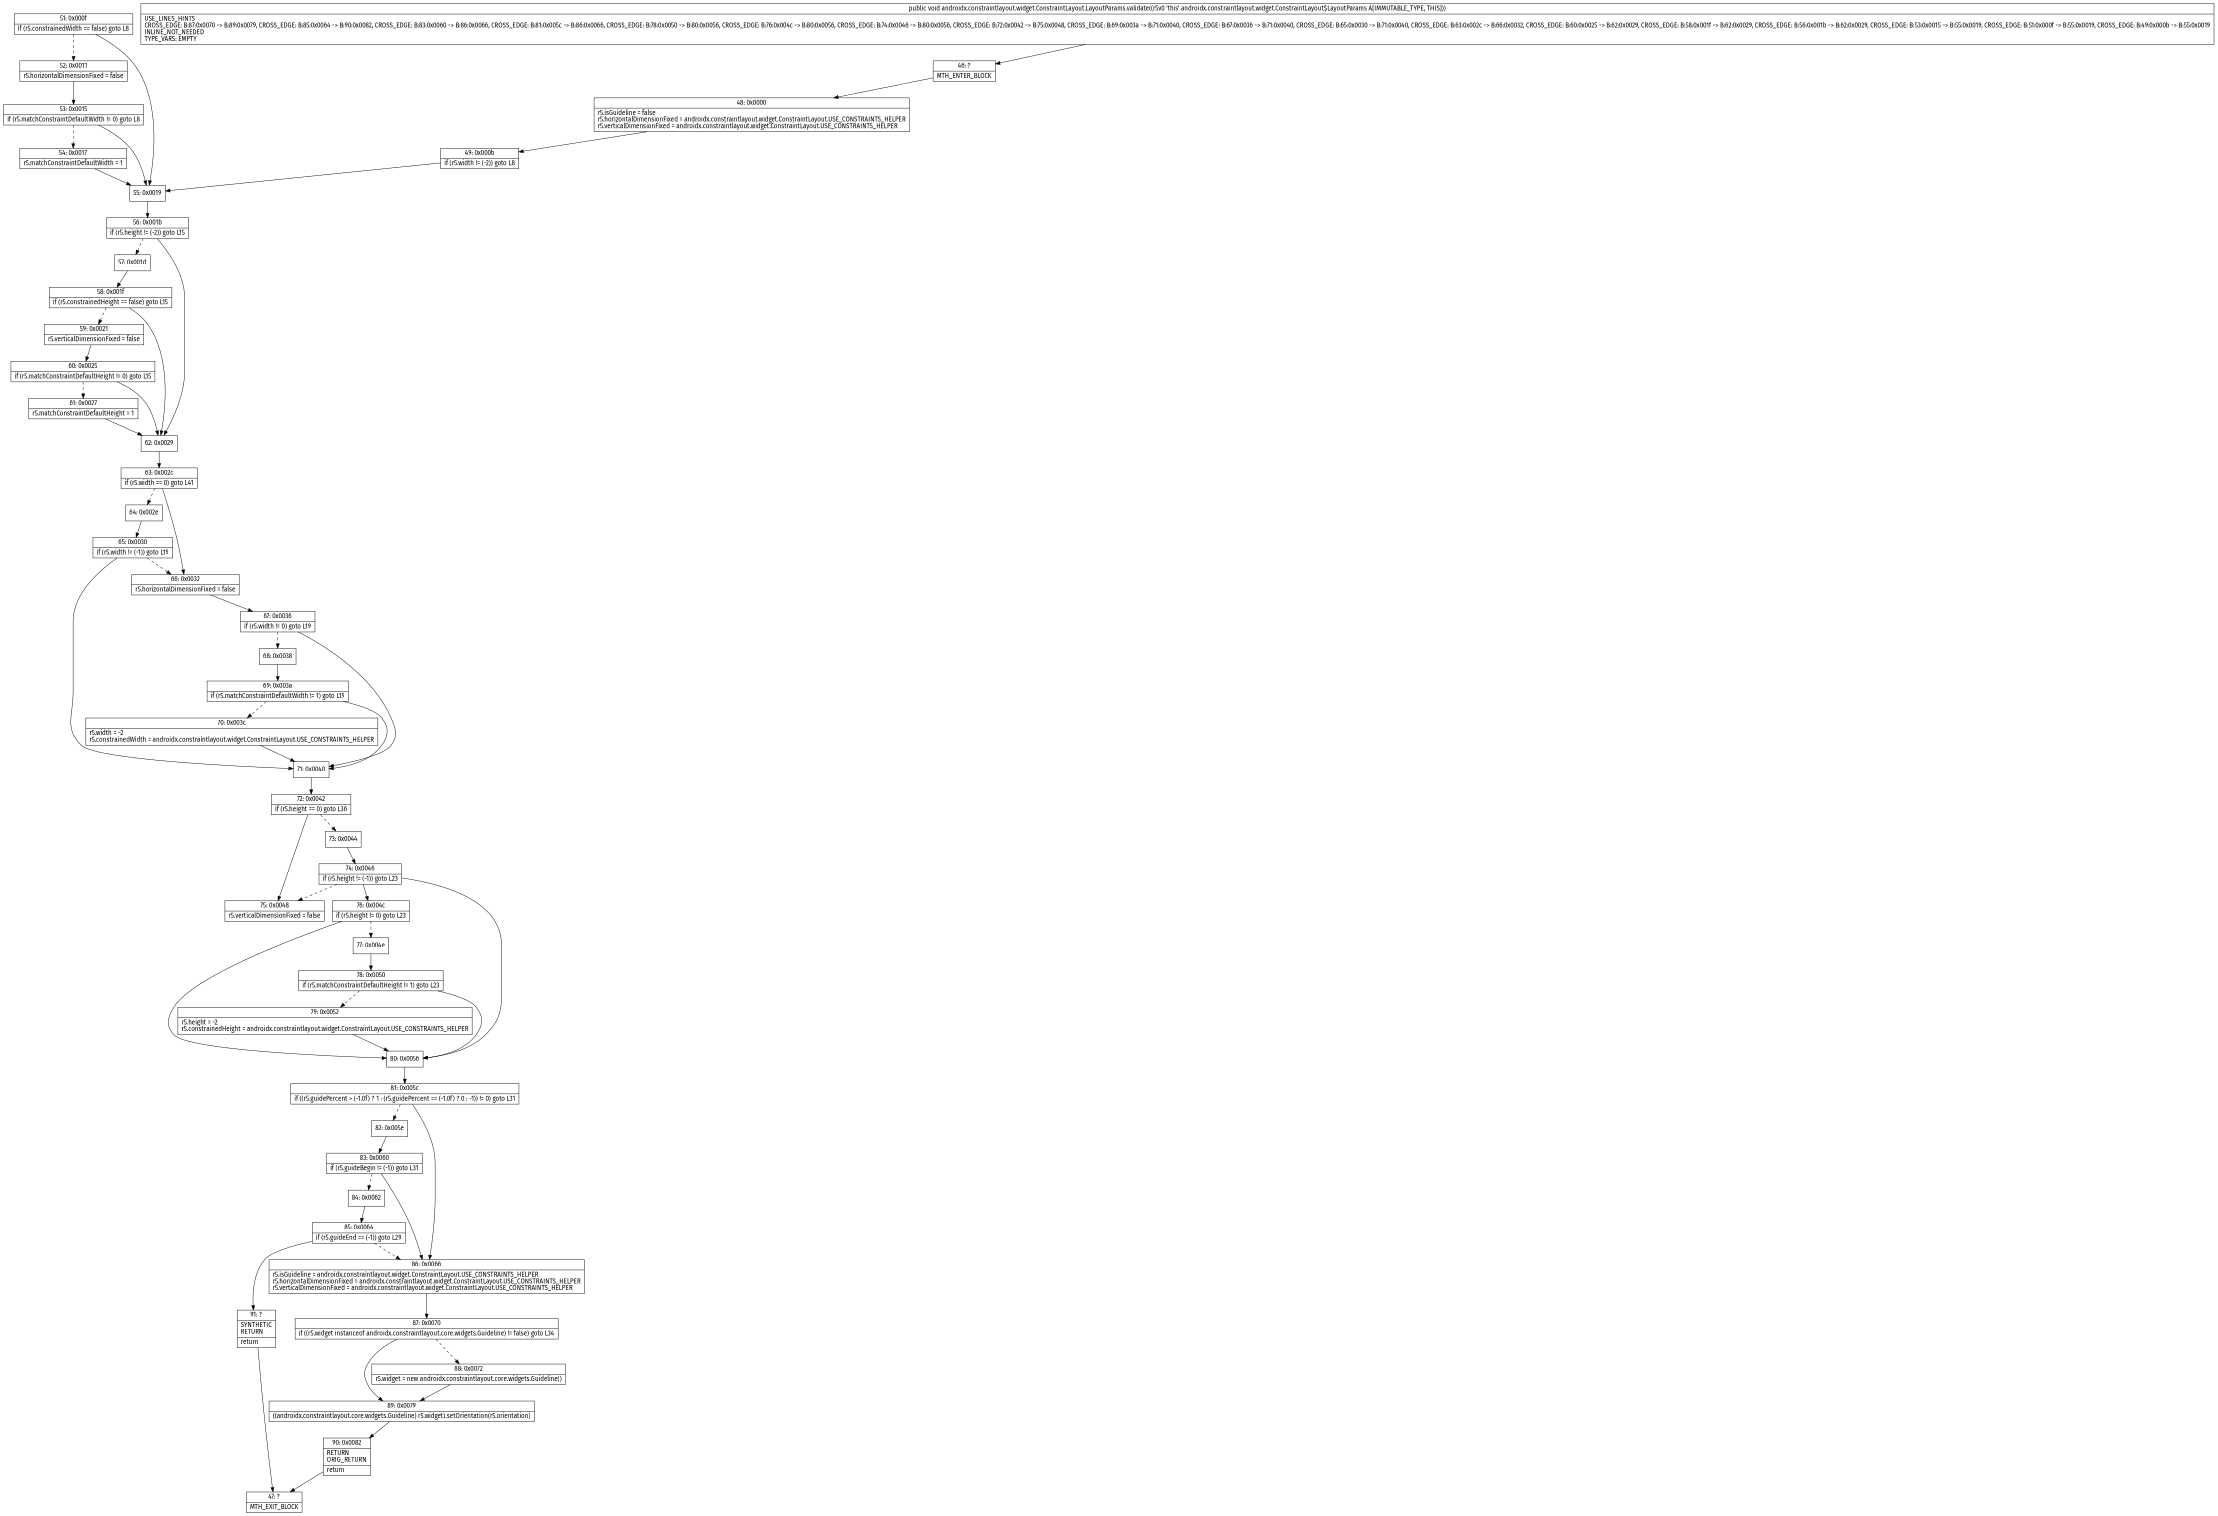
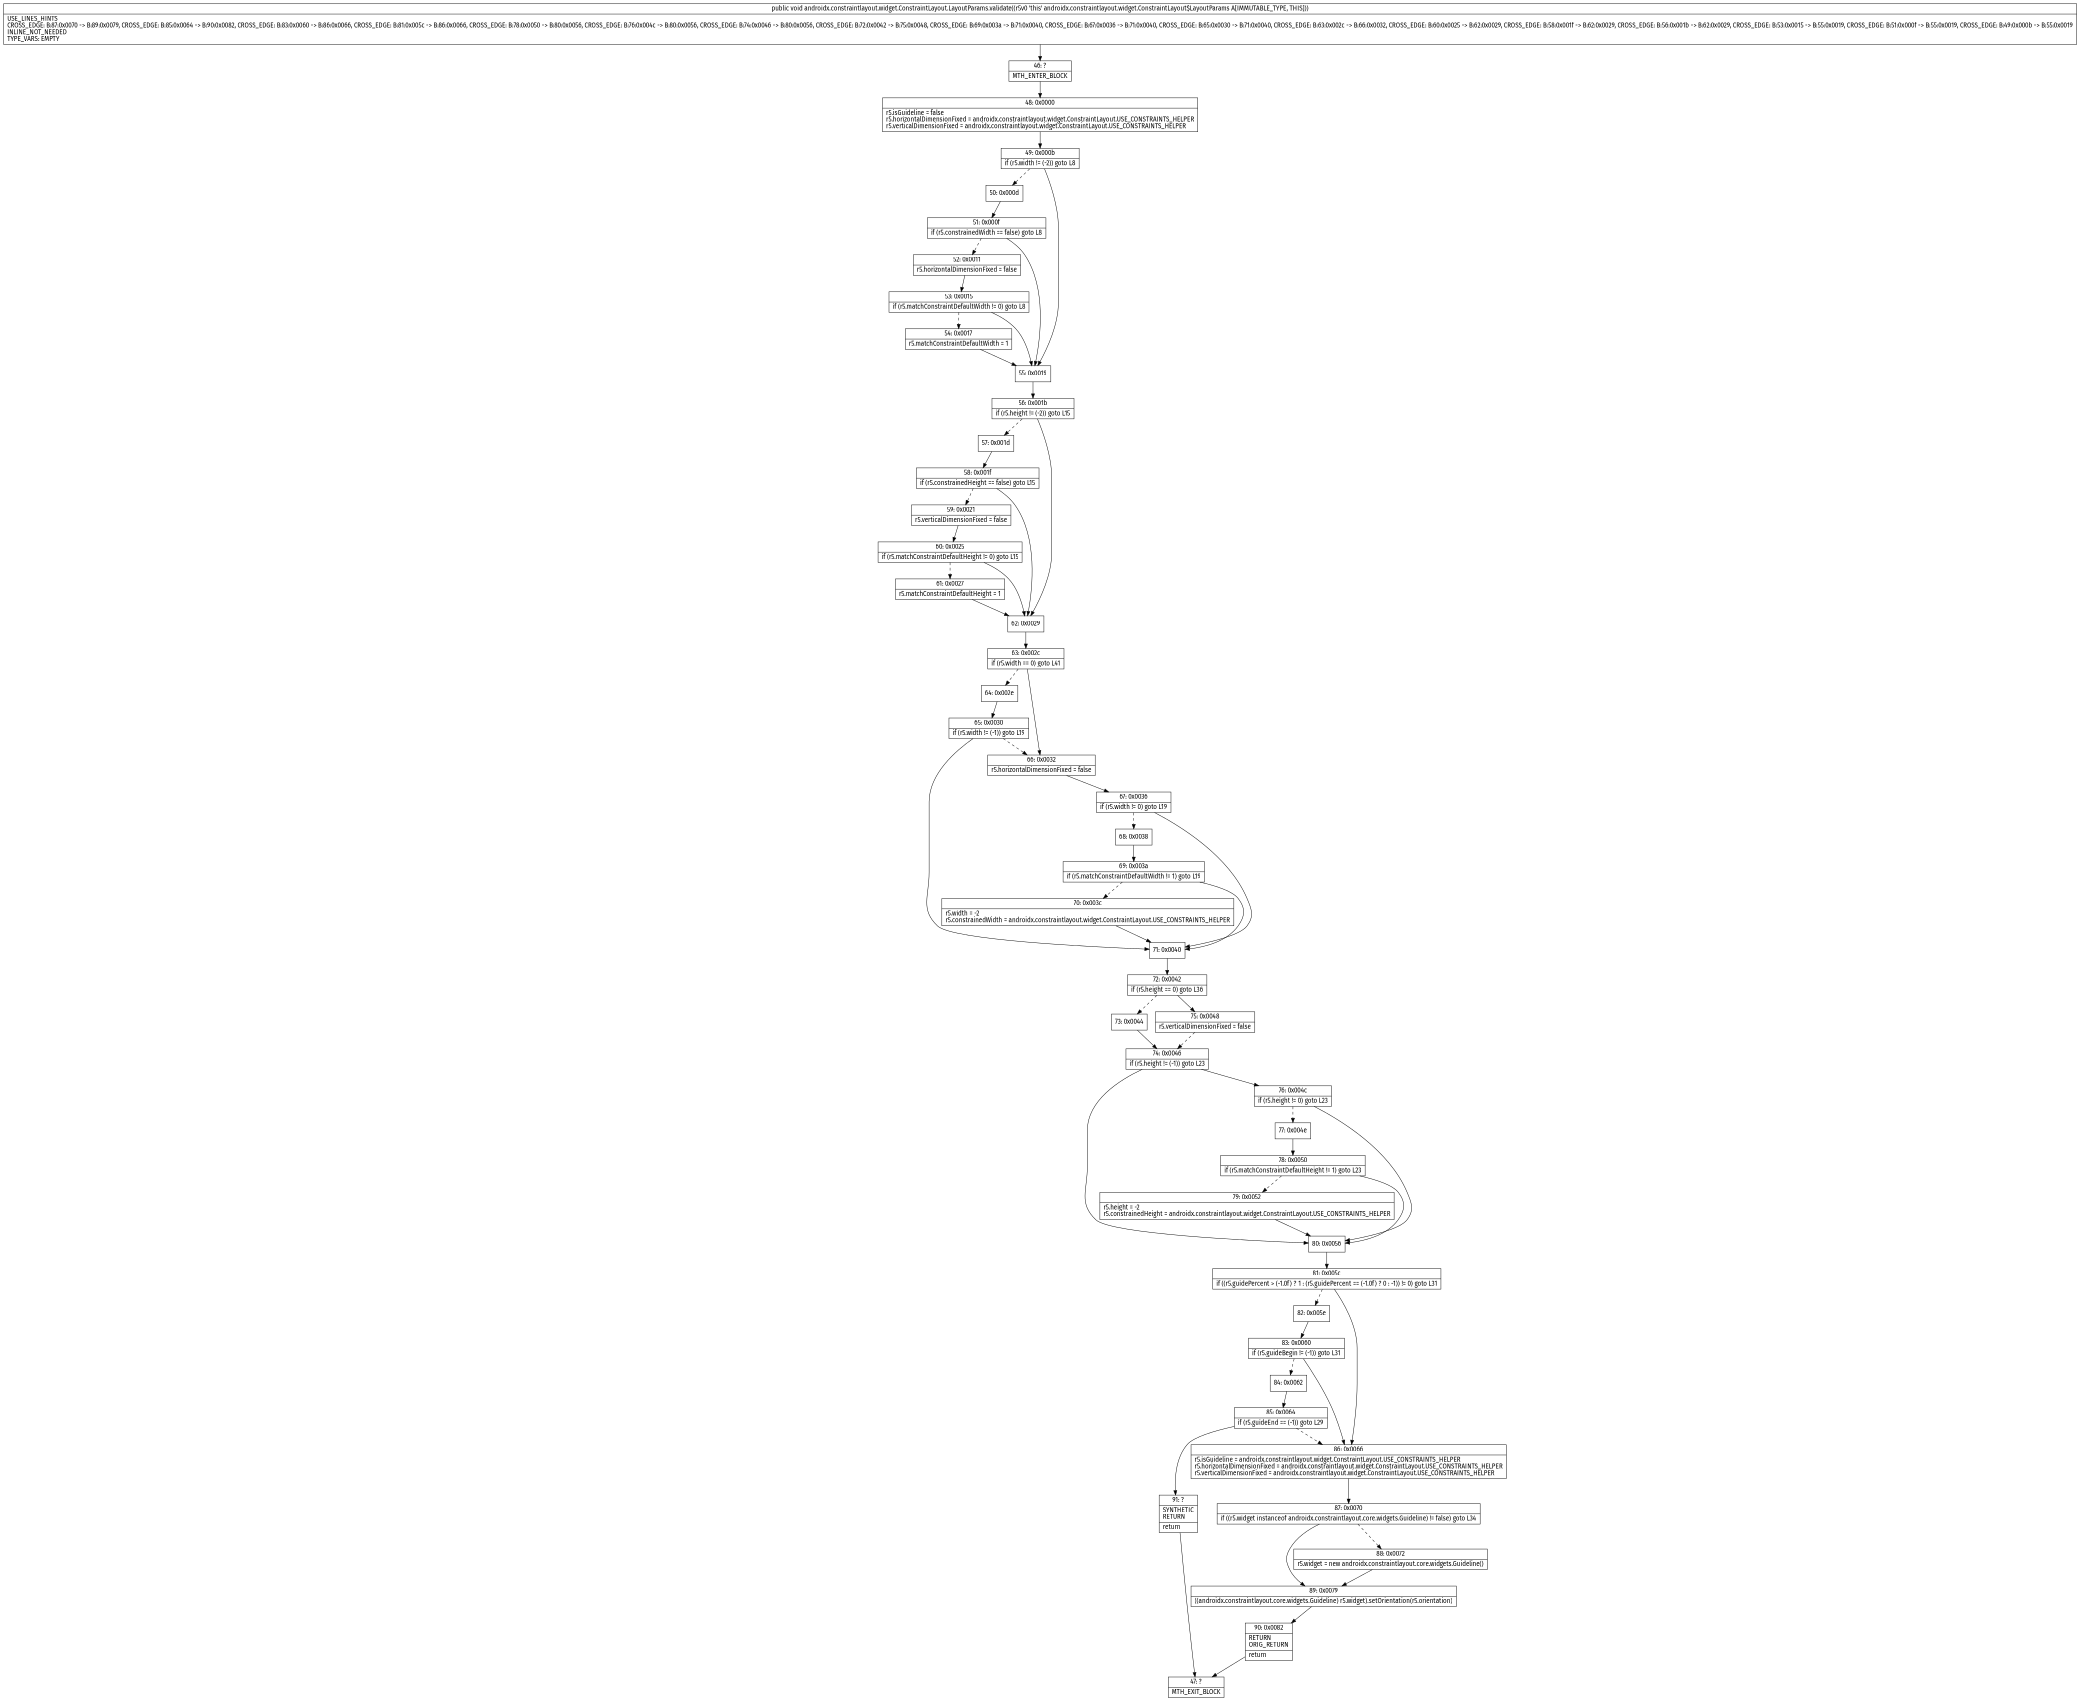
none -> (1004, 193)
(320, 892) -> (1188, 1039)
